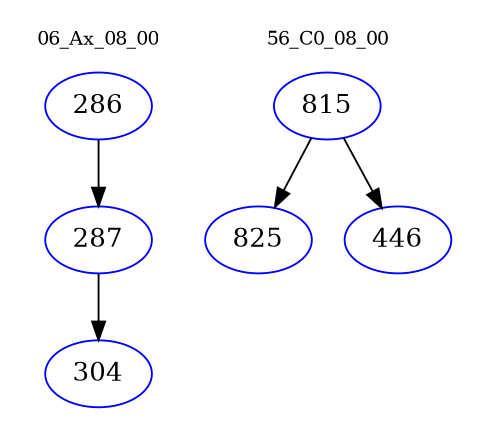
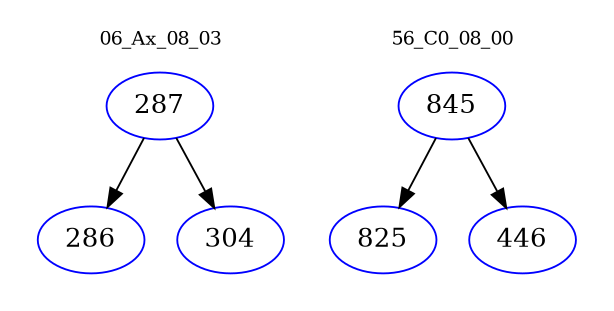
(99, 40) -> (161, 40)
(327, 106) -> (452, 106)
(99, 164) -> (130, 164)
